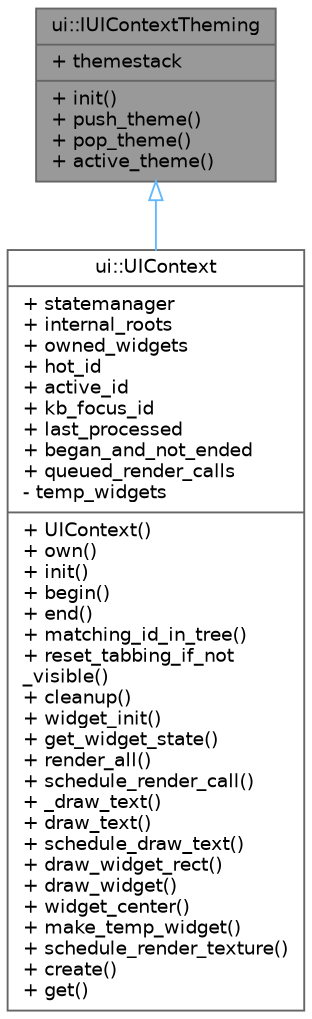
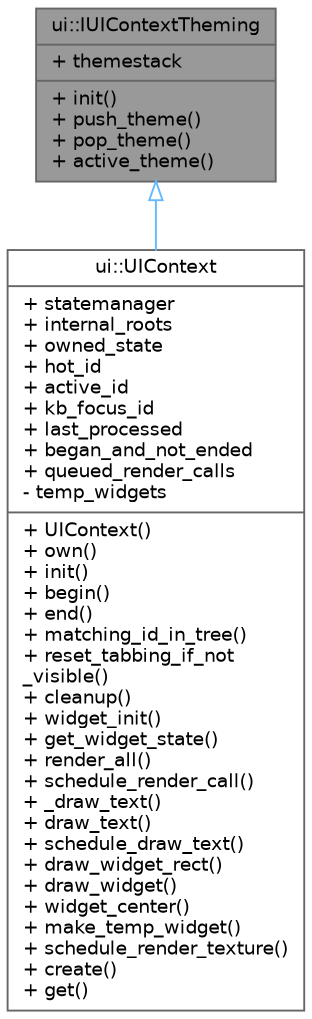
(106, 346) -> (93, 346)
